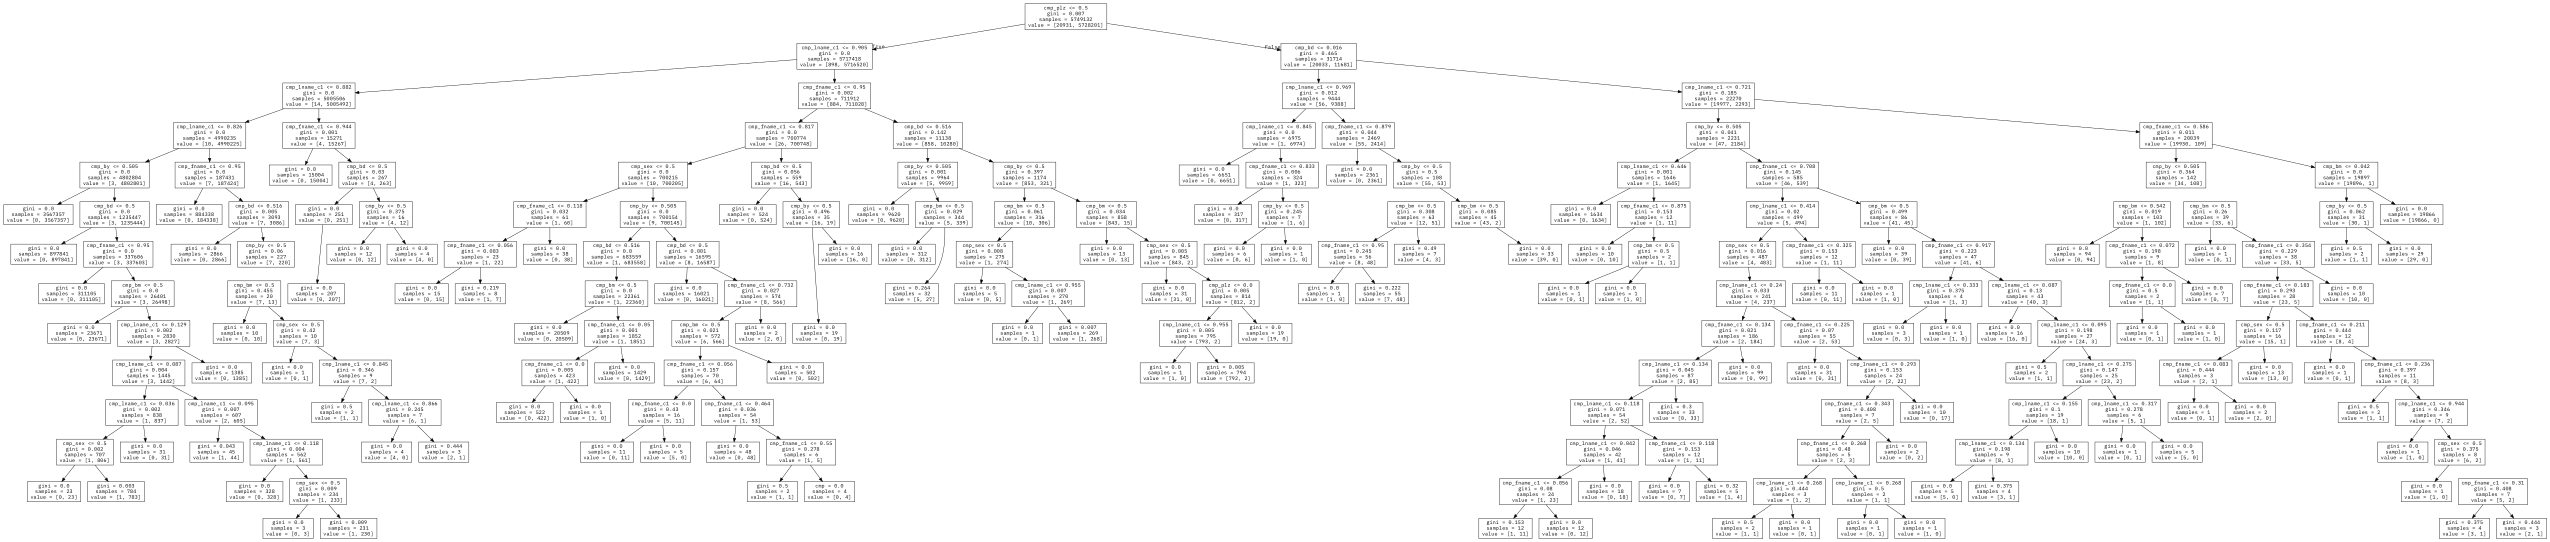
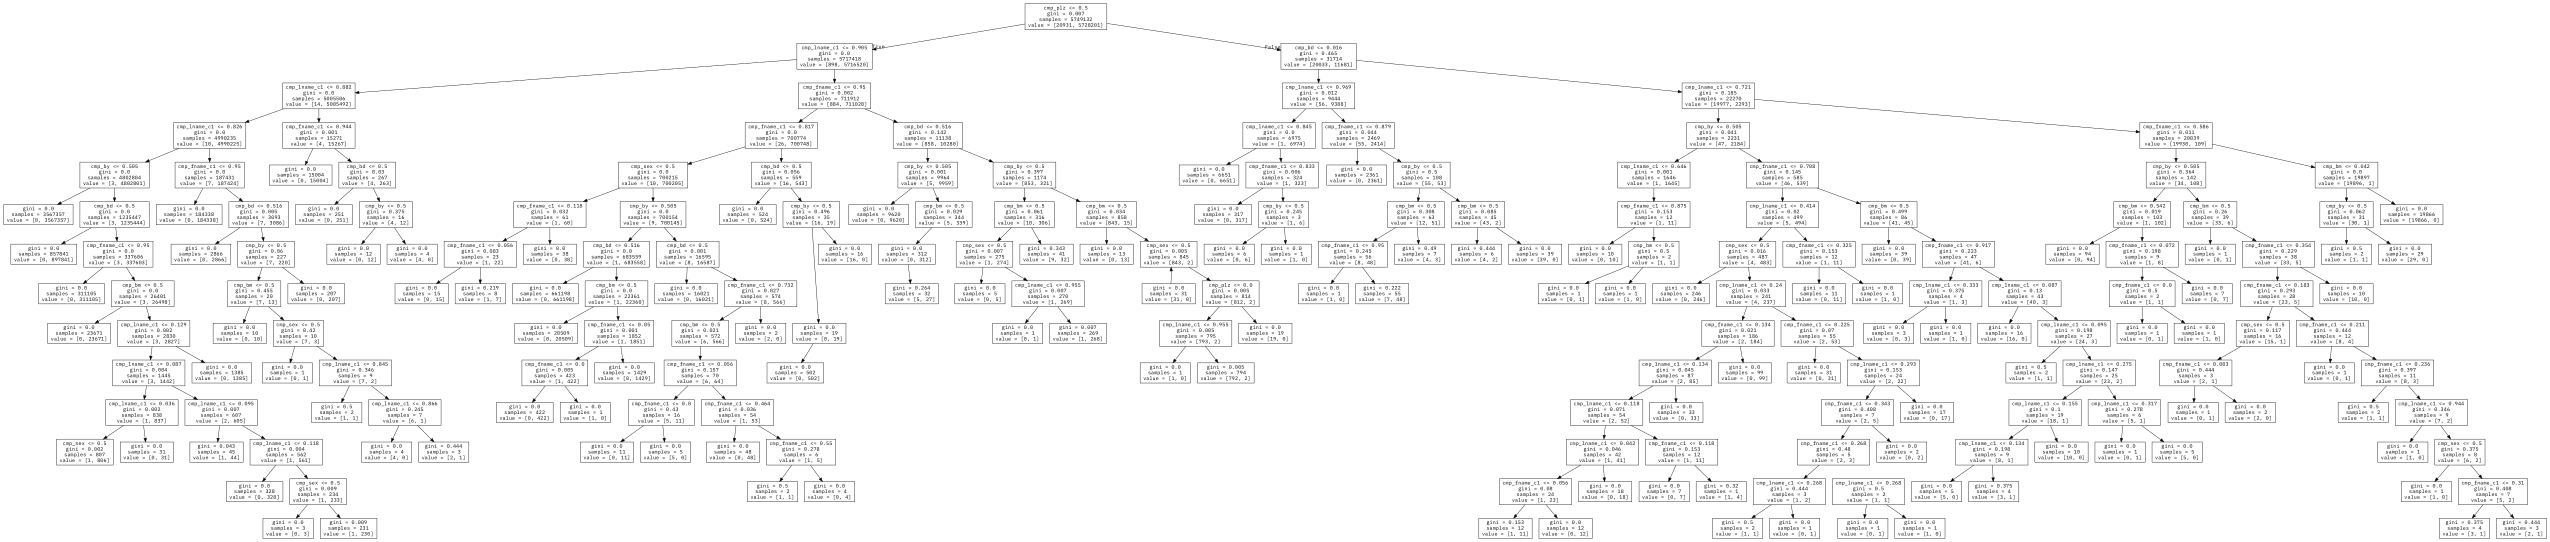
none -> (1419, 193)
none -> (2160, 193)
none -> (2192, 193)
(189, 215) -> (189, 215)
(1284, 215) -> (1284, 215)
(1581, 215) -> none
(320, 252) -> (291, 274)
(44, 254) -> (44, 254)
(984, 254) -> (984, 254)
none -> (1047, 254)
none -> (1477, 254)
(1535, 254) -> (1535, 254)
(942, 256) -> (909, 272)
none -> (261, 272)
(1166, 274) -> (1171, 277)
none -> (545, 294)
none -> (1681, 294)
(748, 353) -> (808, 352)
(2265, 373) -> none
(525, 413) -> (525, 413)
(1676, 413) -> (1676, 413)
(1927, 413) -> (1927, 413)
(85, 452) -> (85, 452)
(1850, 470) -> none
none -> (2475, 470)
(54, 492) -> none
(116, 492) -> none
(830, 492) -> (830, 492)
(1721, 492) -> (1721, 492)
